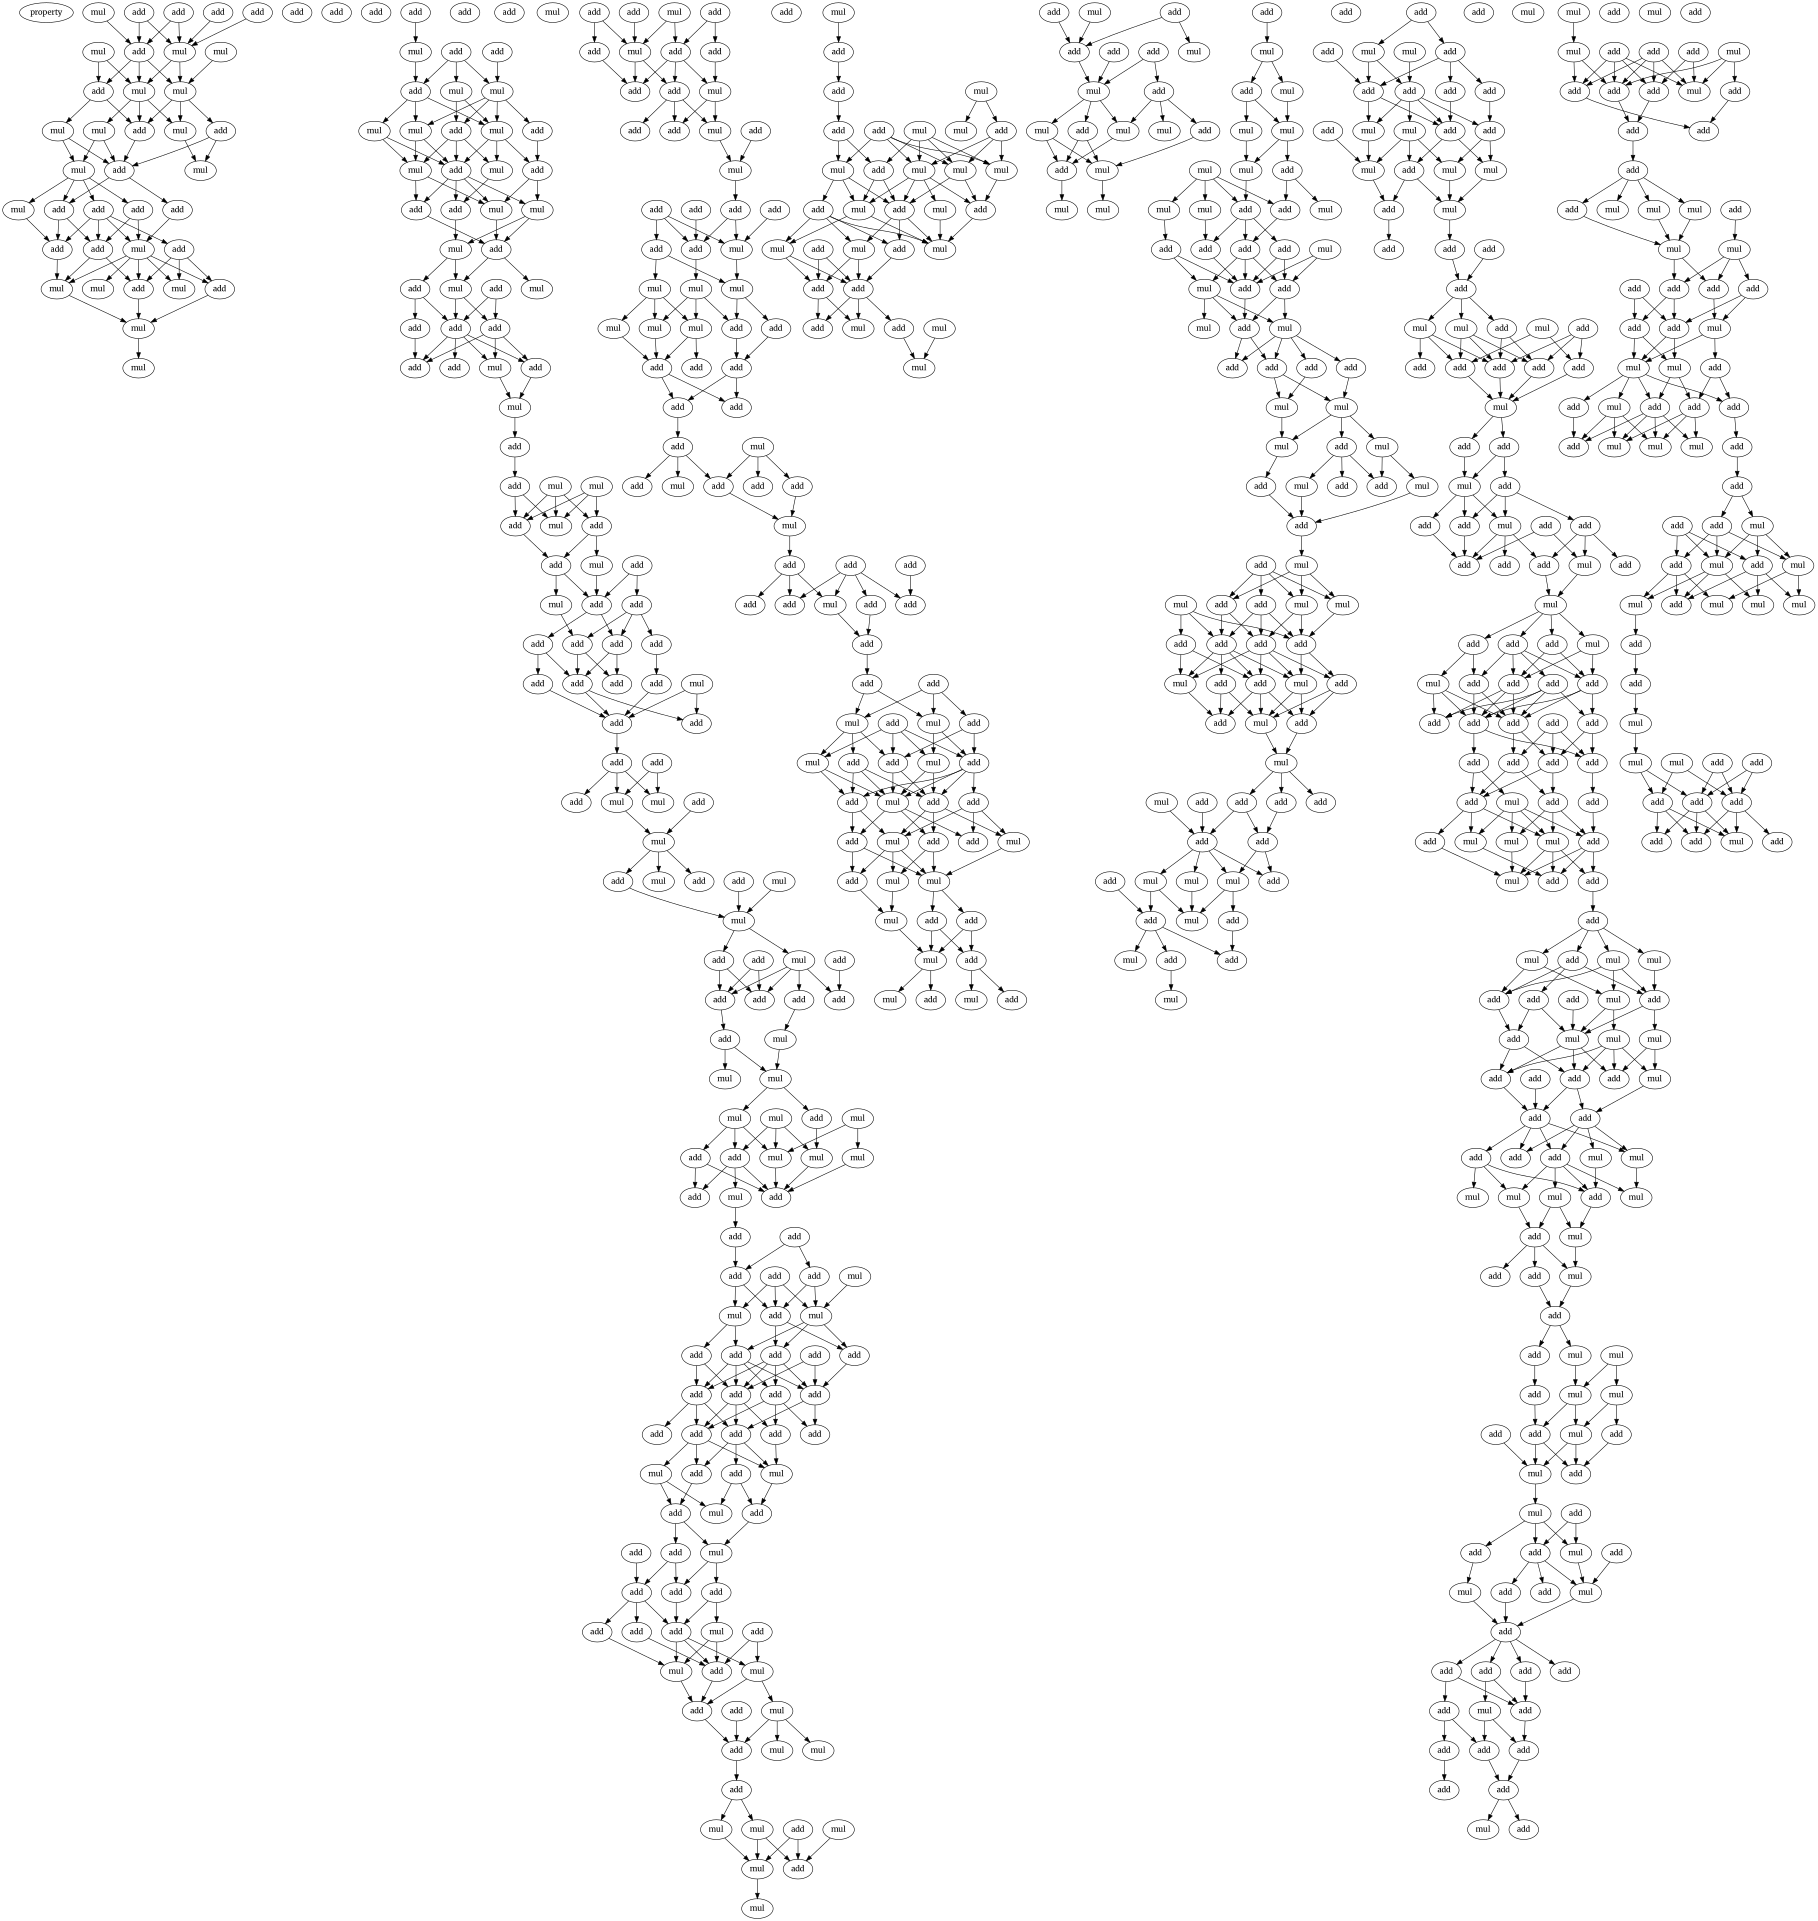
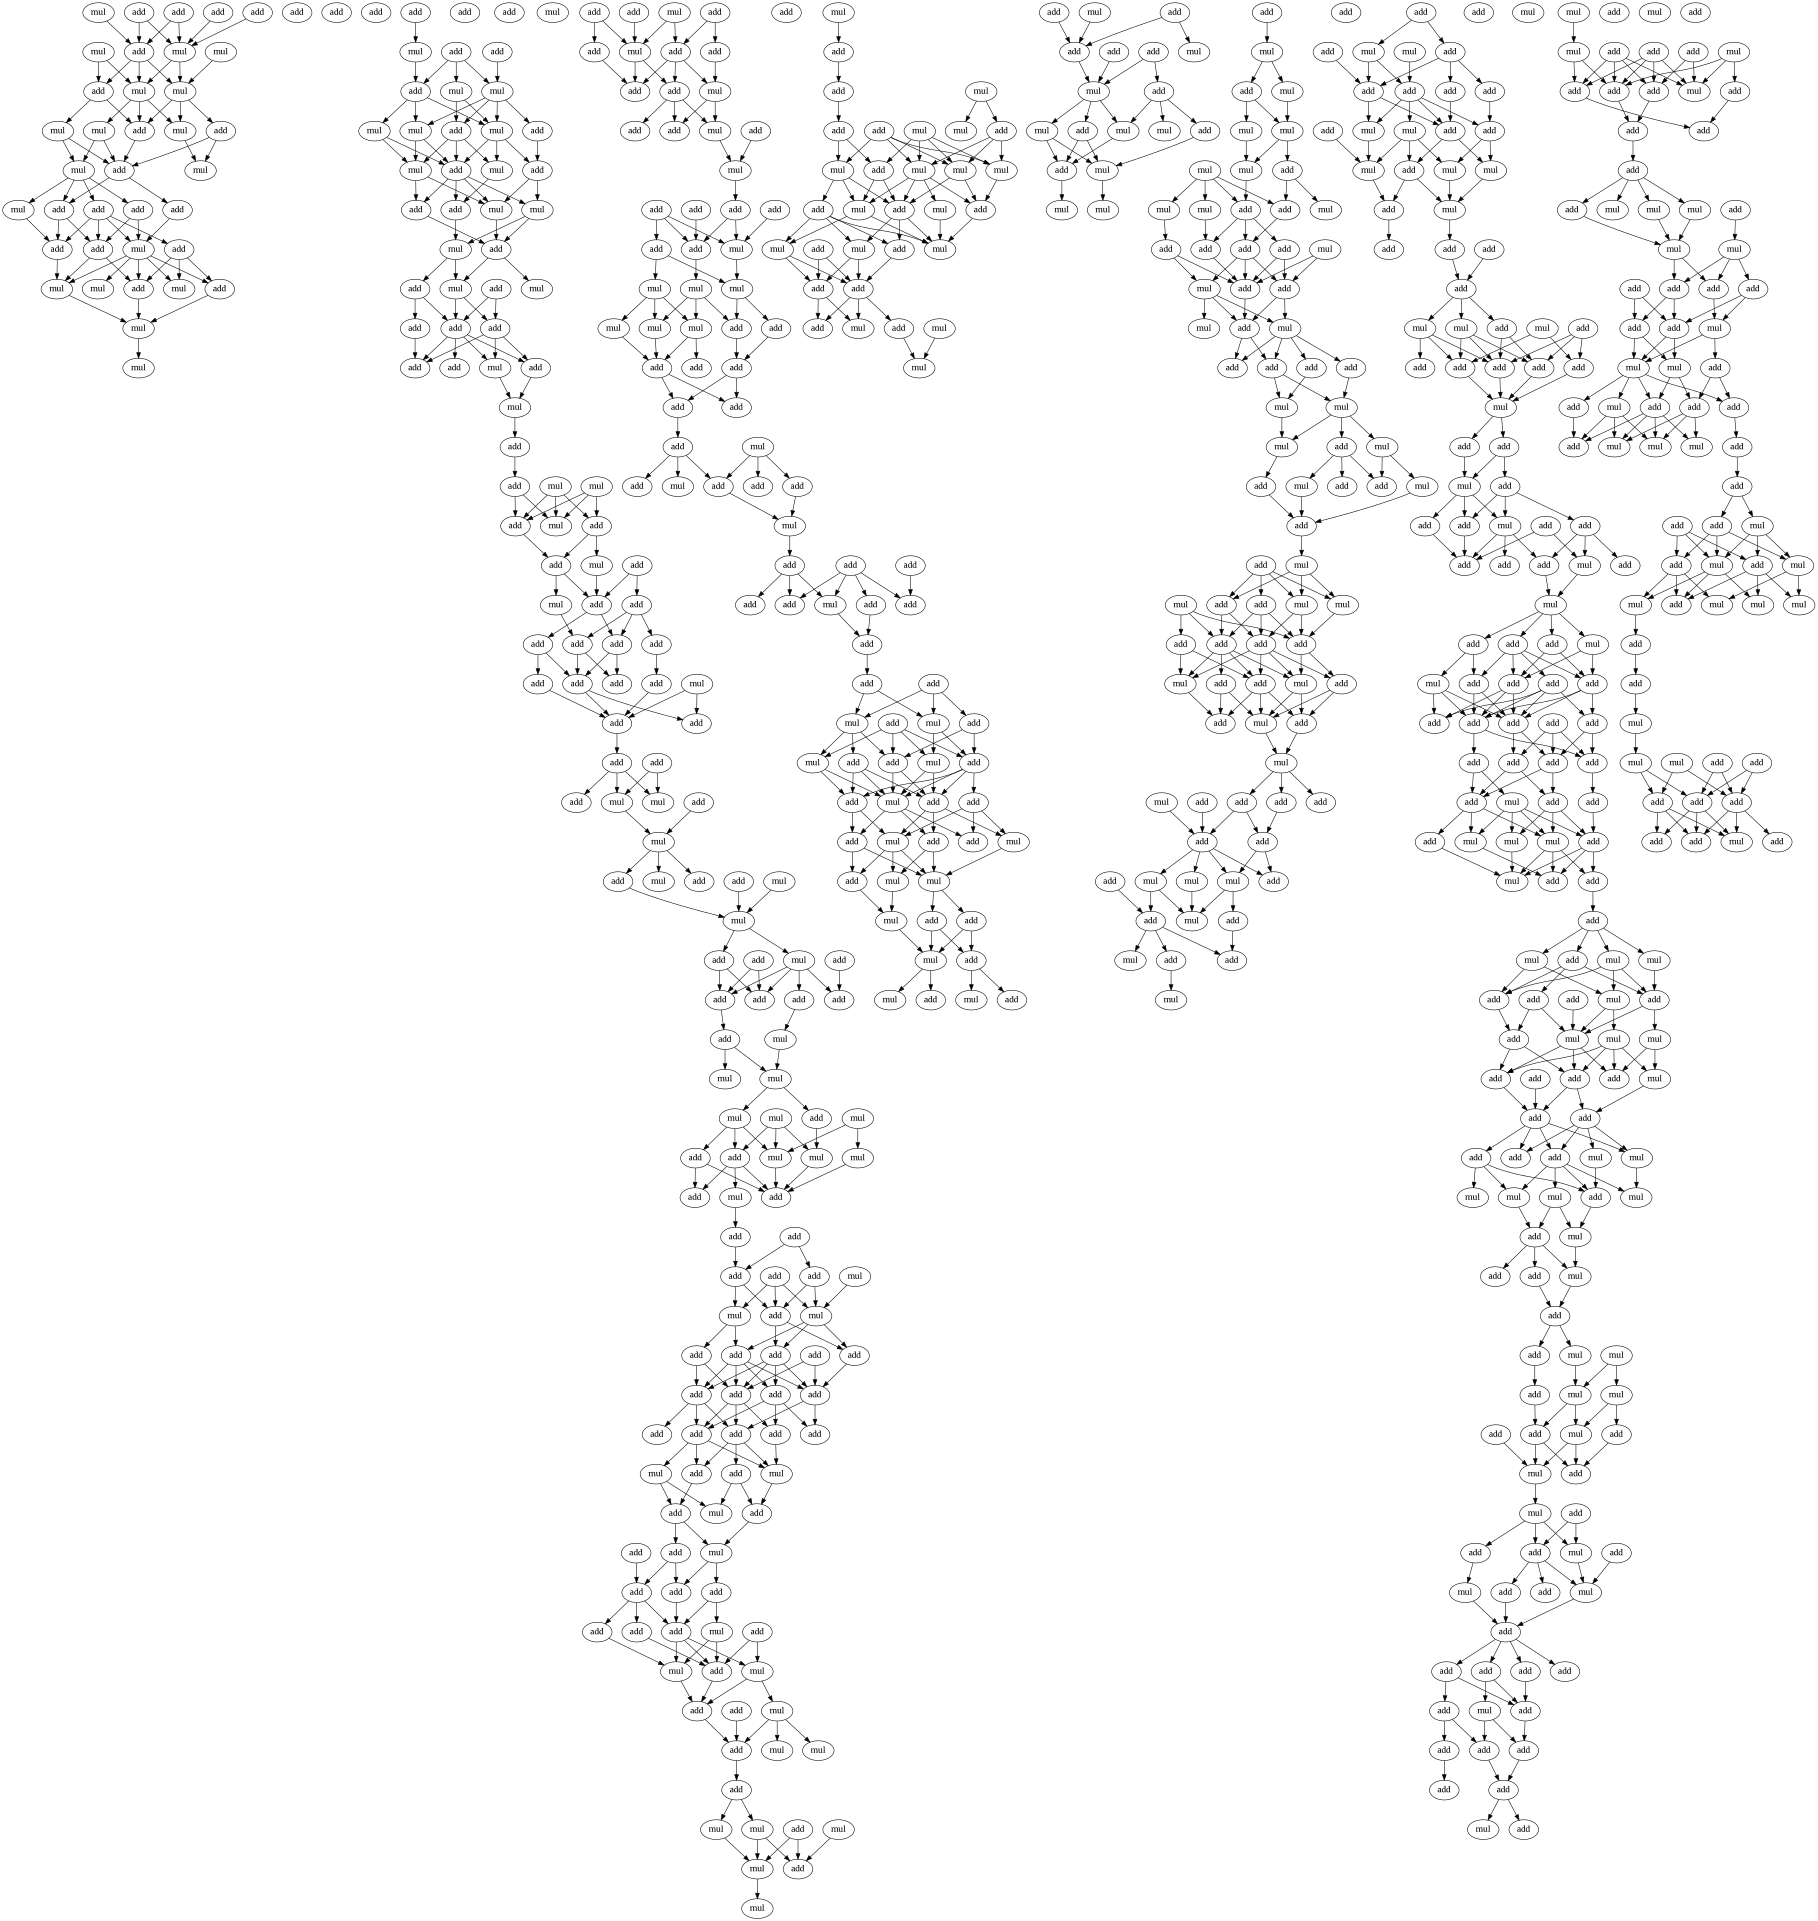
(46, 13) -> none
